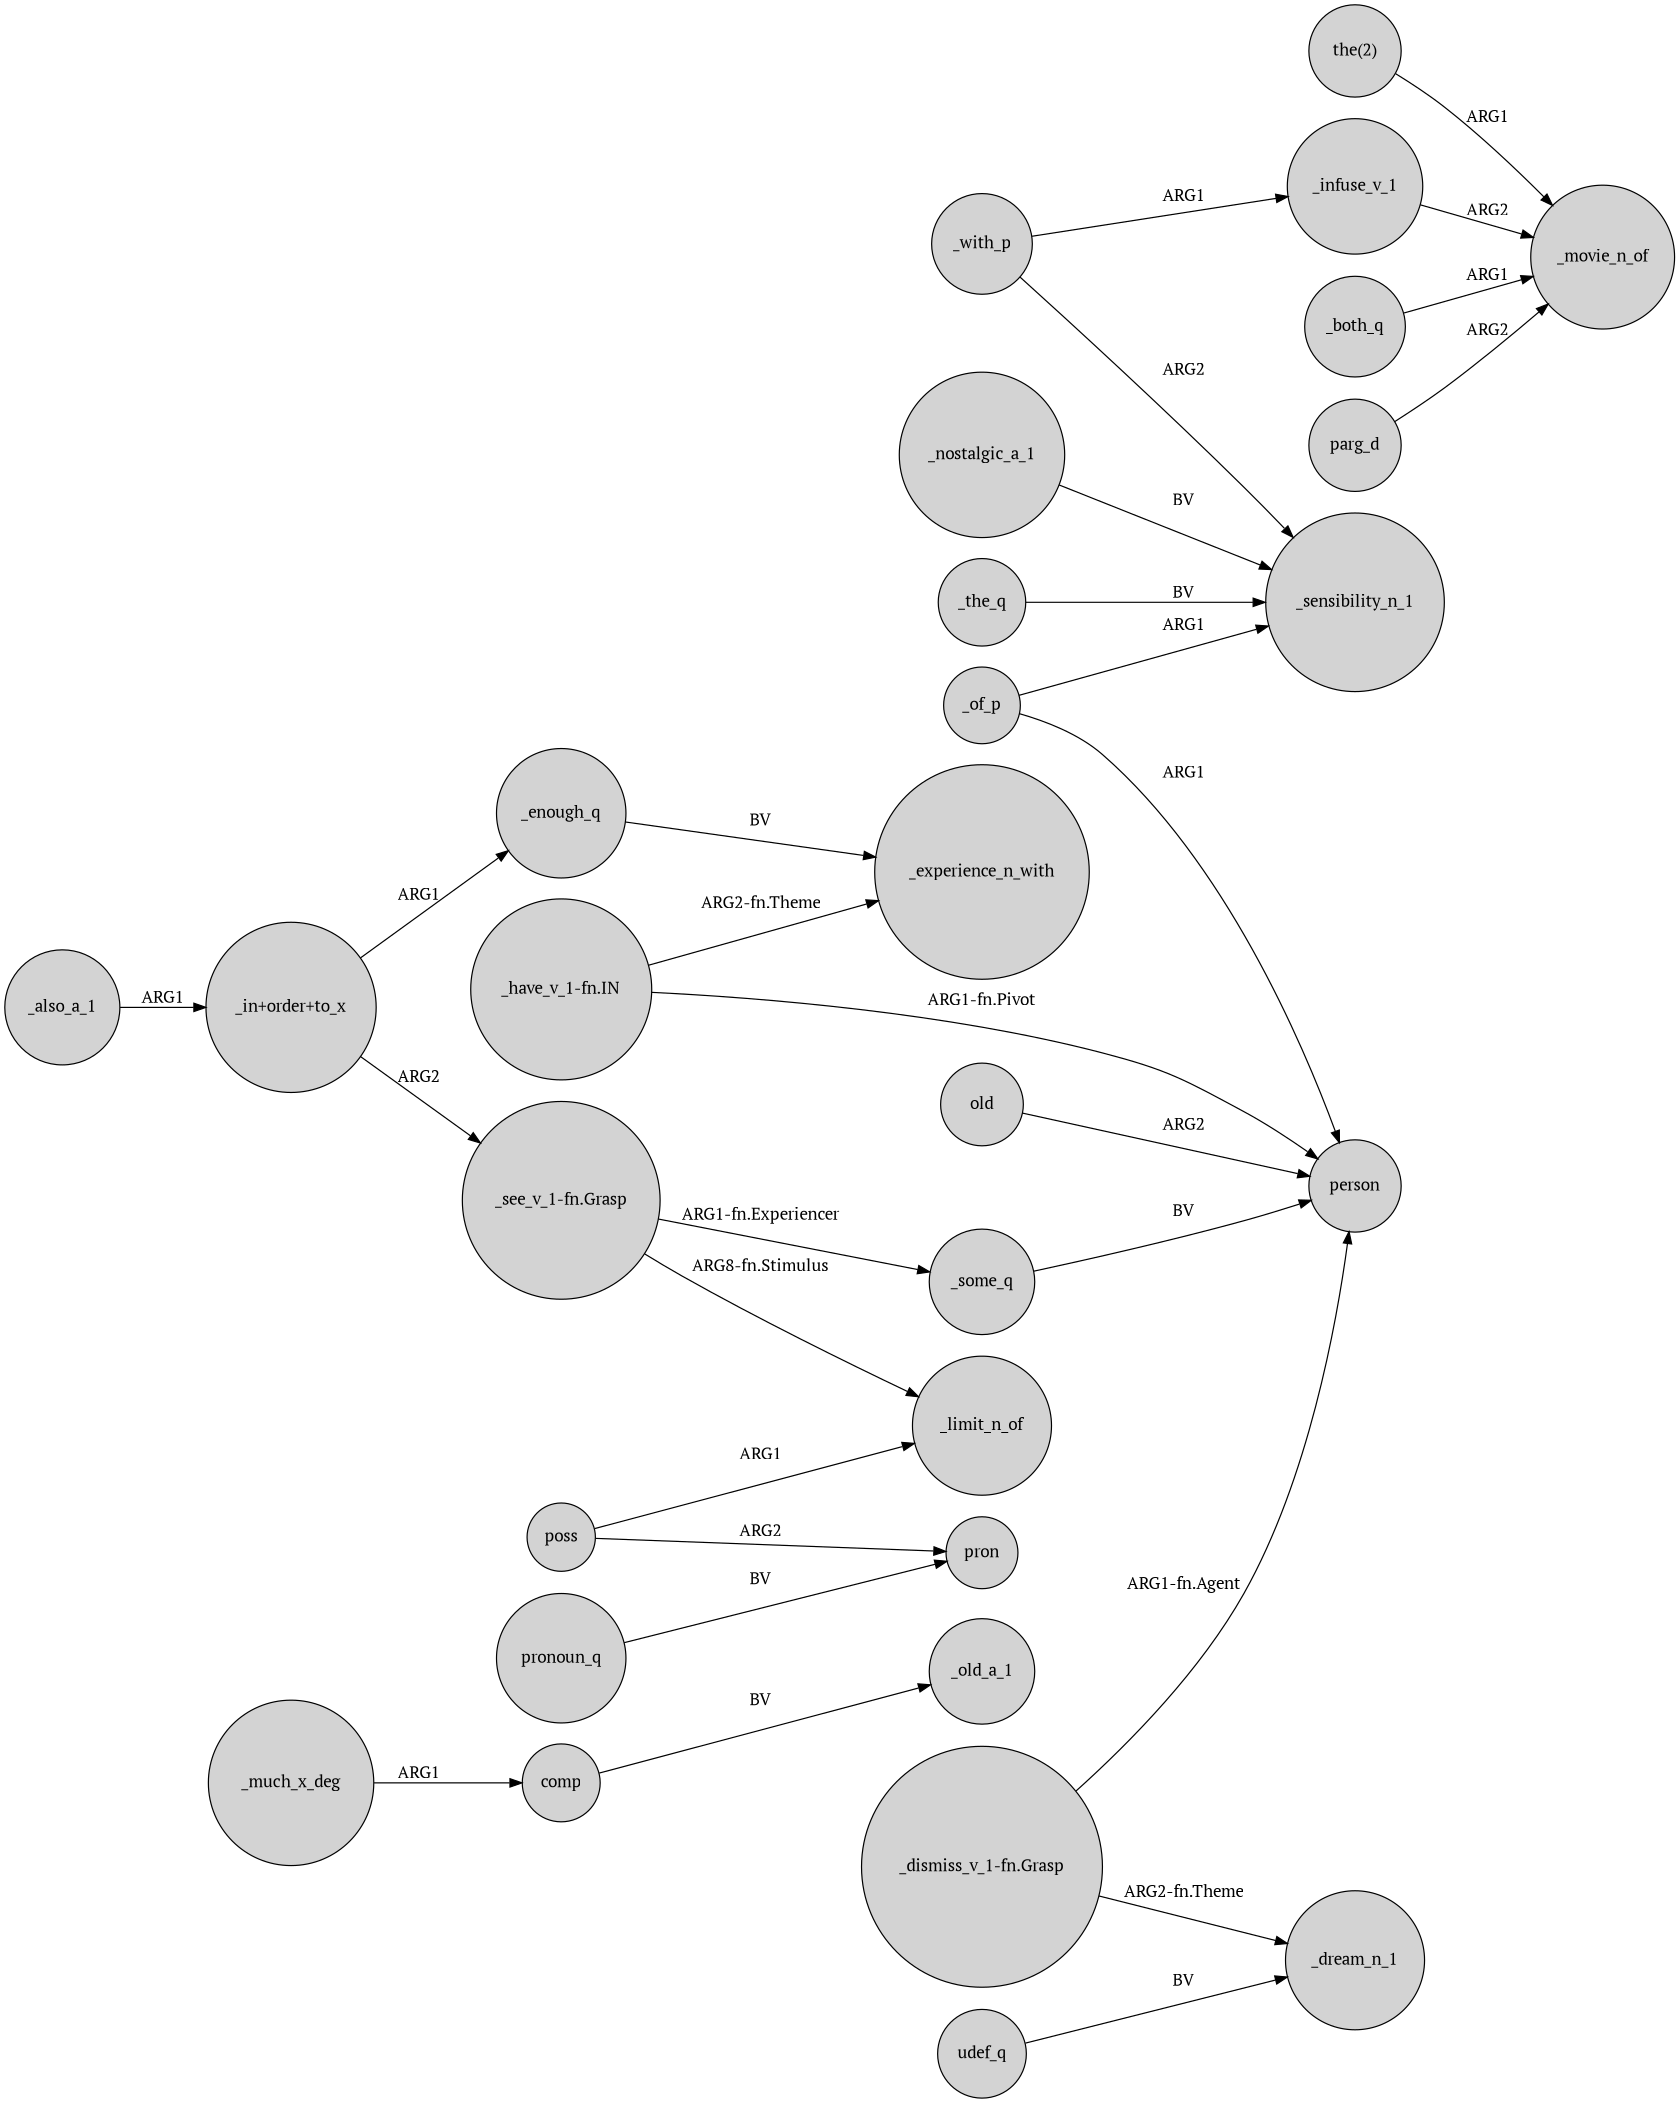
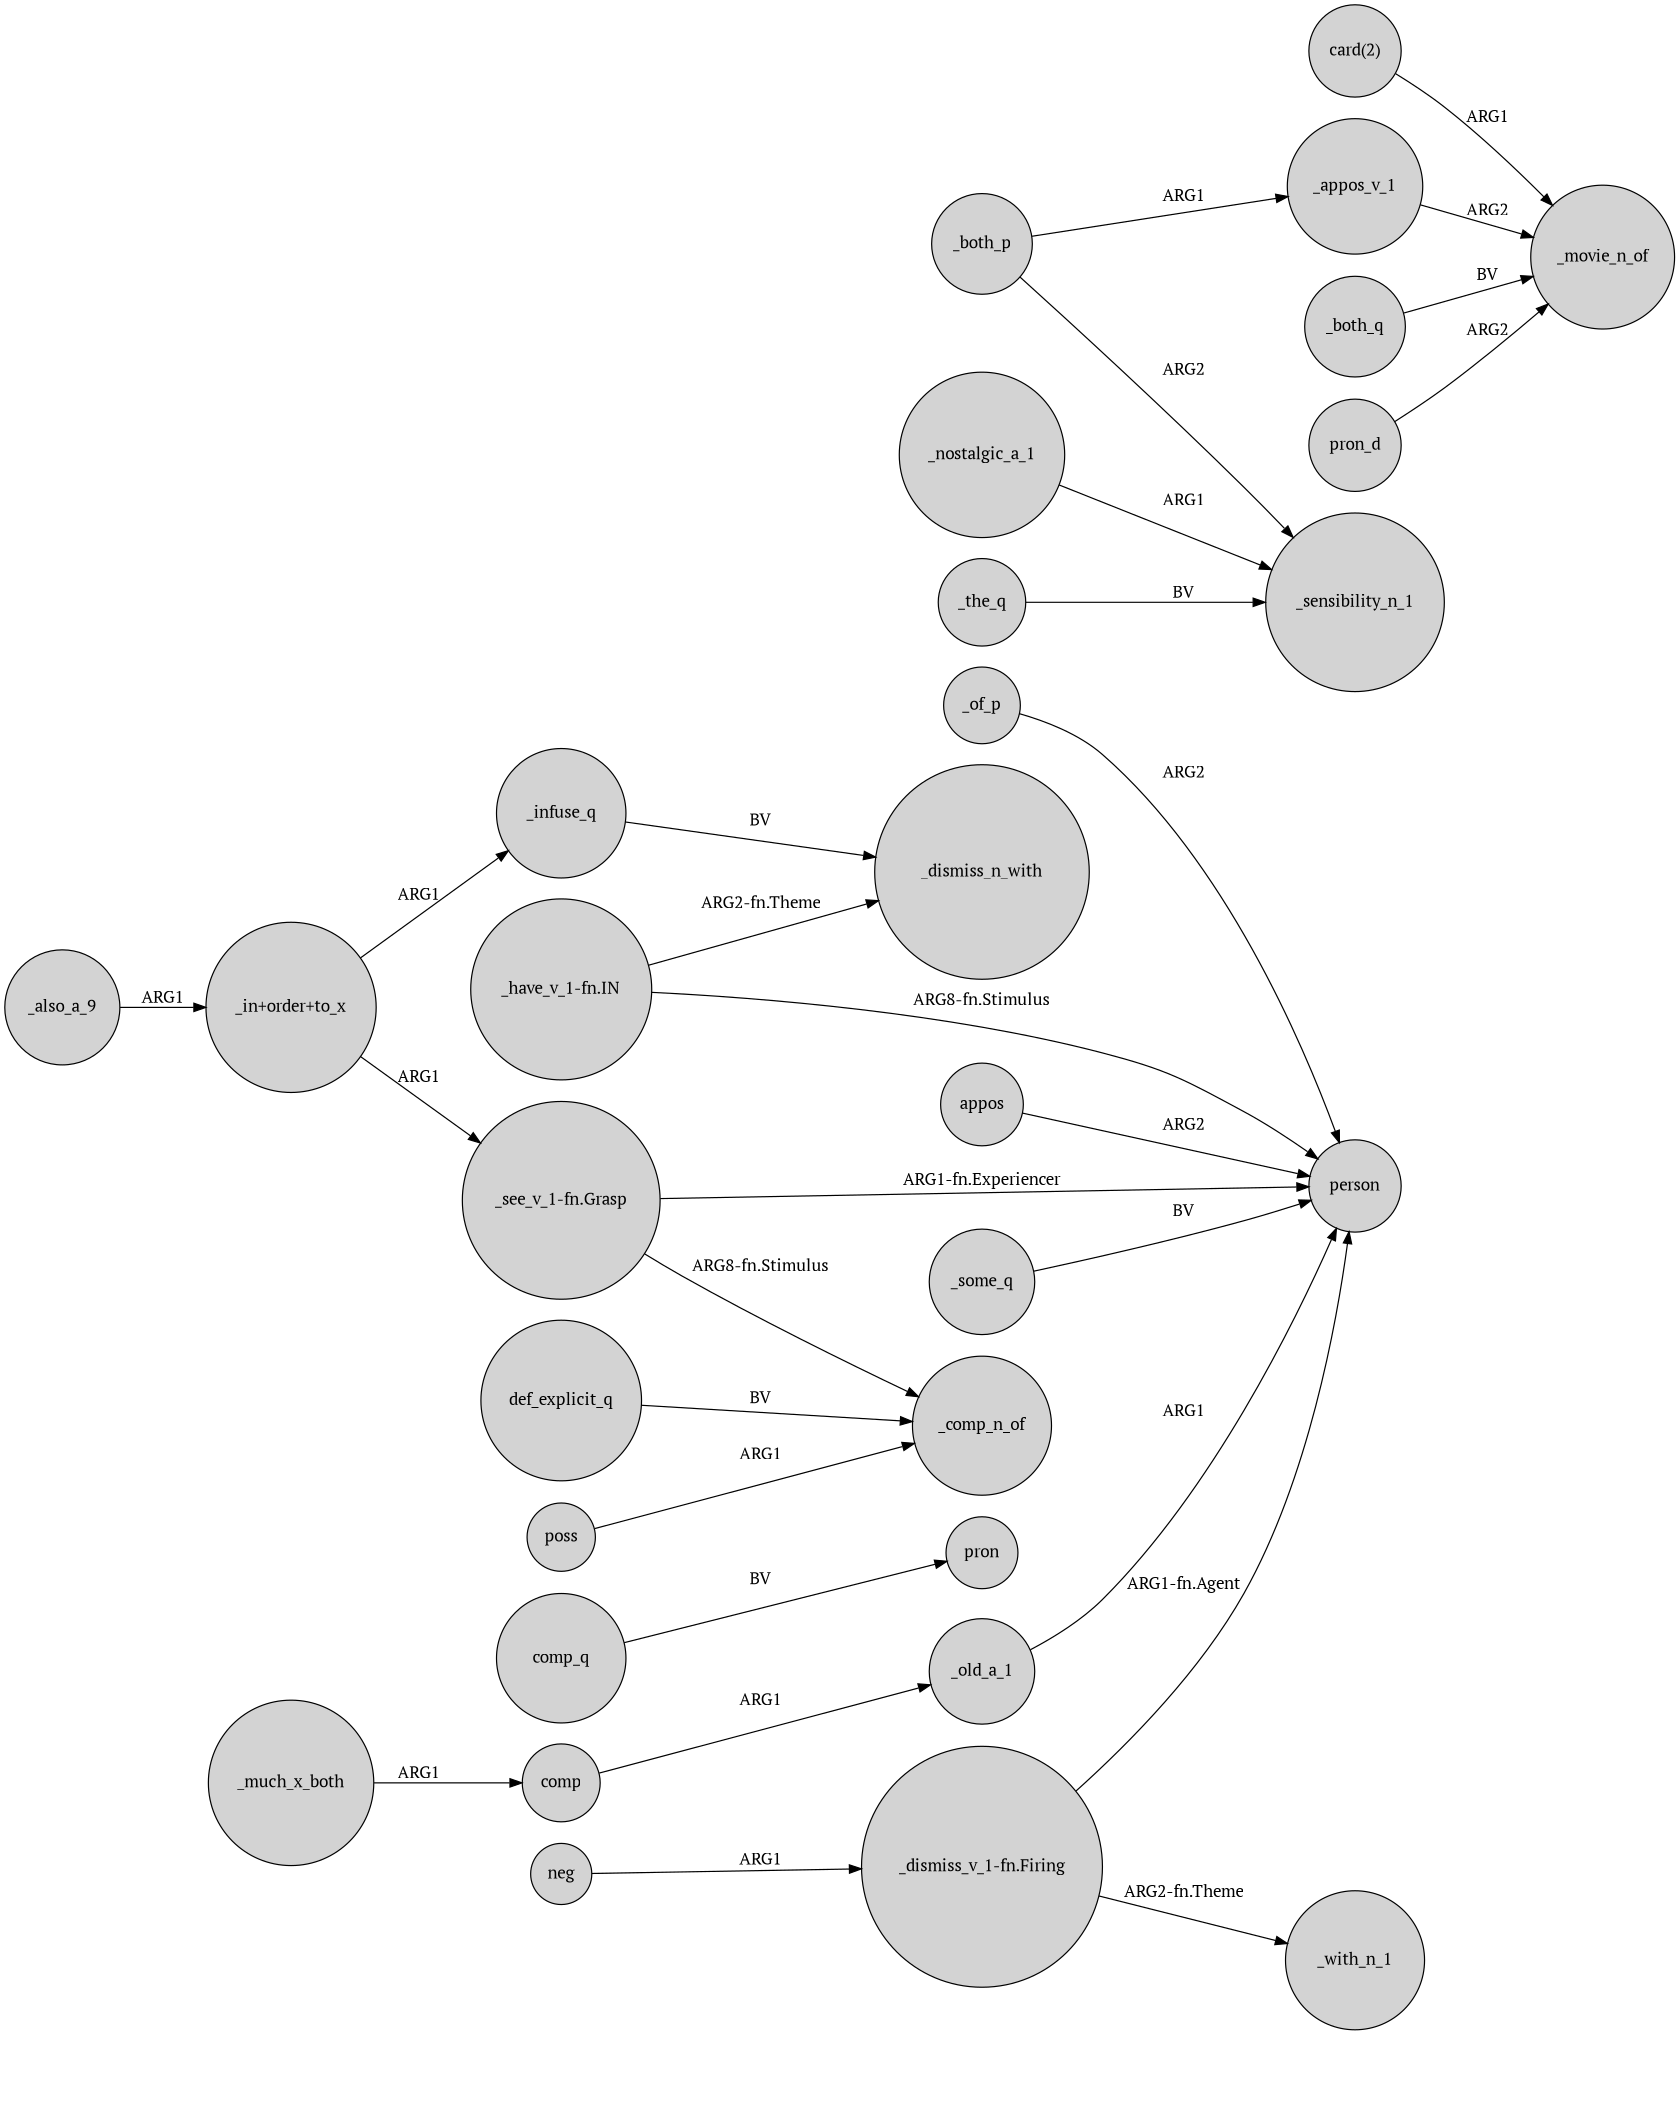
(1355, 51) -> (1355, 51)
(1355, 186) -> (1355, 186)
(982, 244) -> (982, 244)
(1488, 276) -> (1488, 276)
(1355, 445) -> (1355, 445)
(1184, 501) -> (1184, 501)
(1138, 662) -> none
(1184, 773) -> (1184, 773)
(561, 813) -> (561, 813)
(982, 872) -> (982, 872)
(982, 1001) -> (982, 1001)
(62, 1007) -> (62, 1007)
(419, 1077) -> (419, 1077)
(982, 1104) -> (982, 1104)
(788, 1244) -> (978, 1193)
none -> (561, 1401)
(982, 1426) -> (982, 1426)
none -> (1209, 1467)
(765, 1545) -> none
(561, 1658) -> (561, 1658)
(761, 1701) -> (761, 1701)
(291, 1783) -> (291, 1783)
(982, 1867) -> (982, 1867)
none -> (561, 1874)
(1355, 1960) -> (1355, 1960)
(982, 2054) -> none
